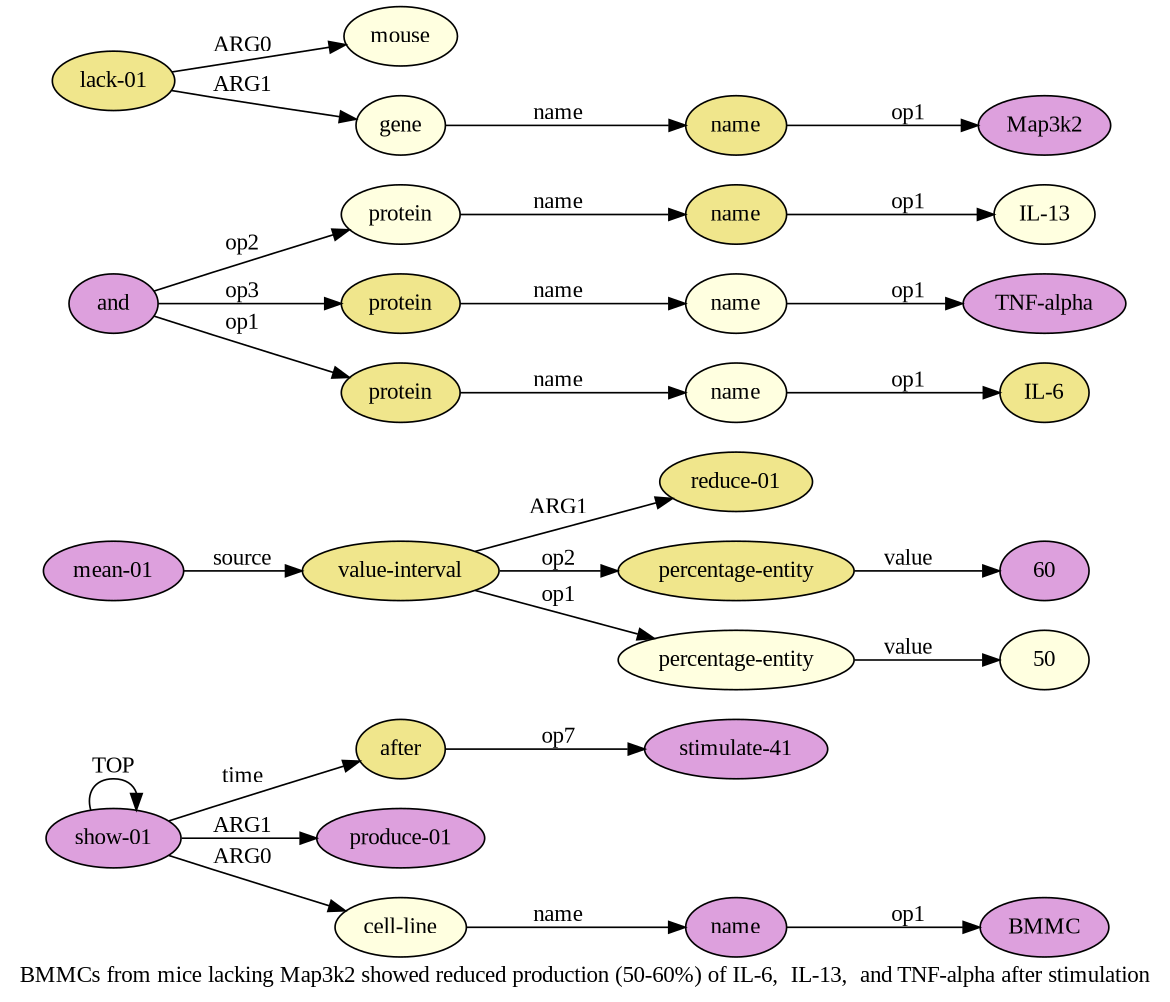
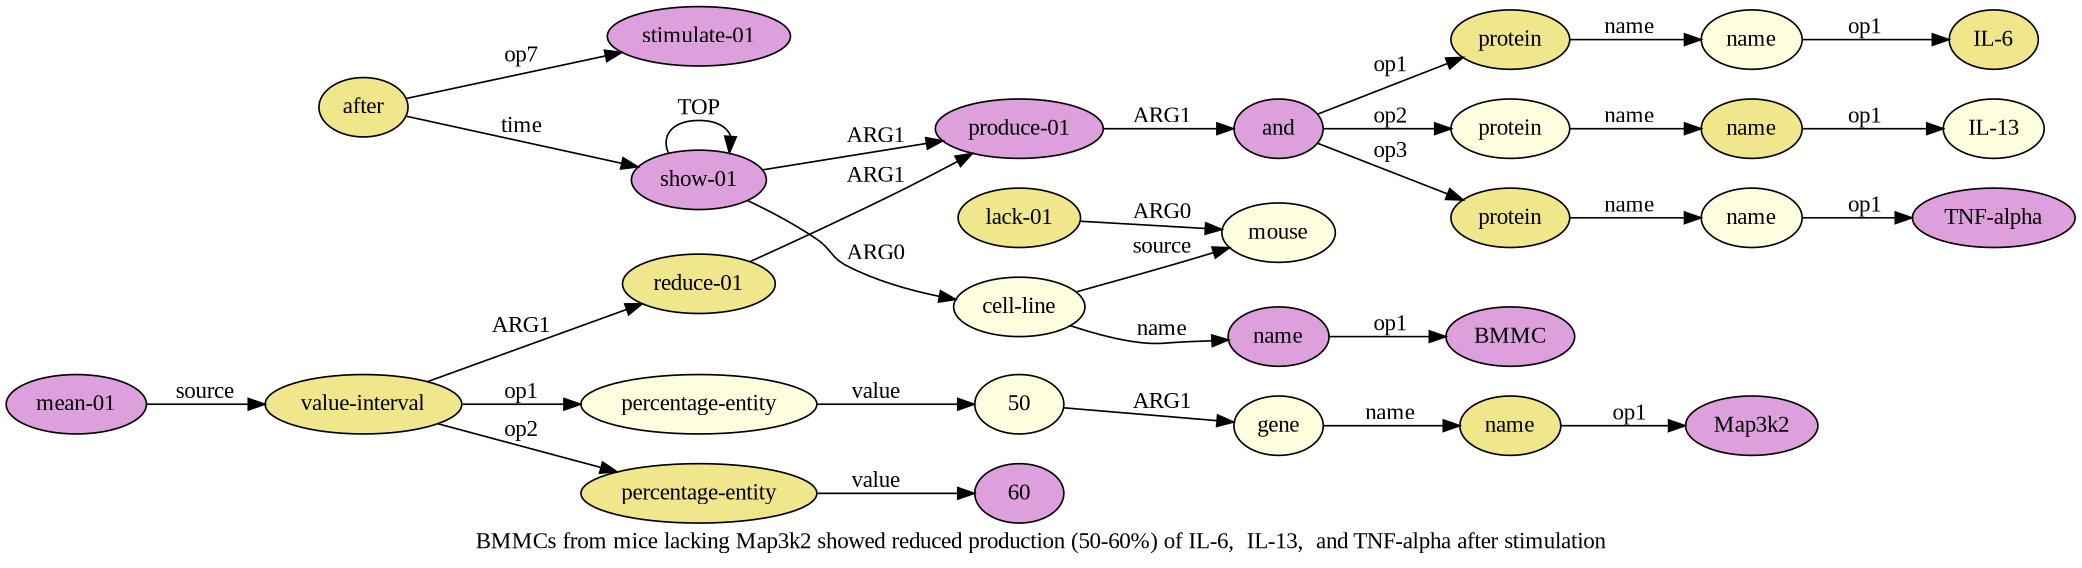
(256, 104) -> (1140, 414)
none -> (1160, 129)
none -> (854, 213)
none -> (1145, 273)
(736, 749) -> (699, 36)
(256, 793) -> (514, 140)
